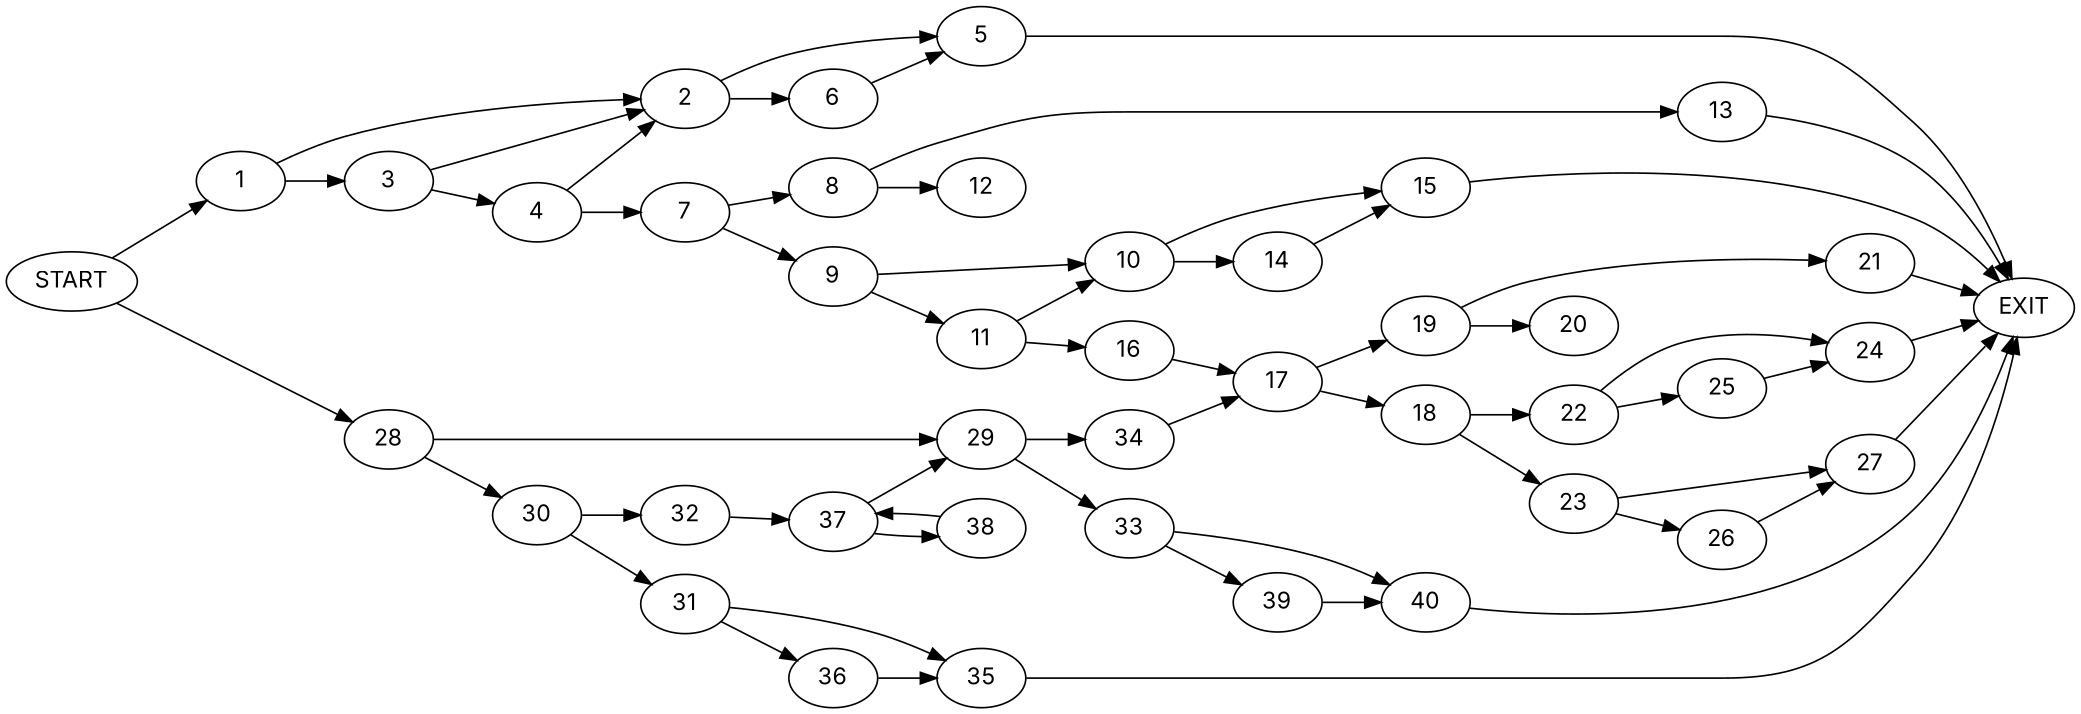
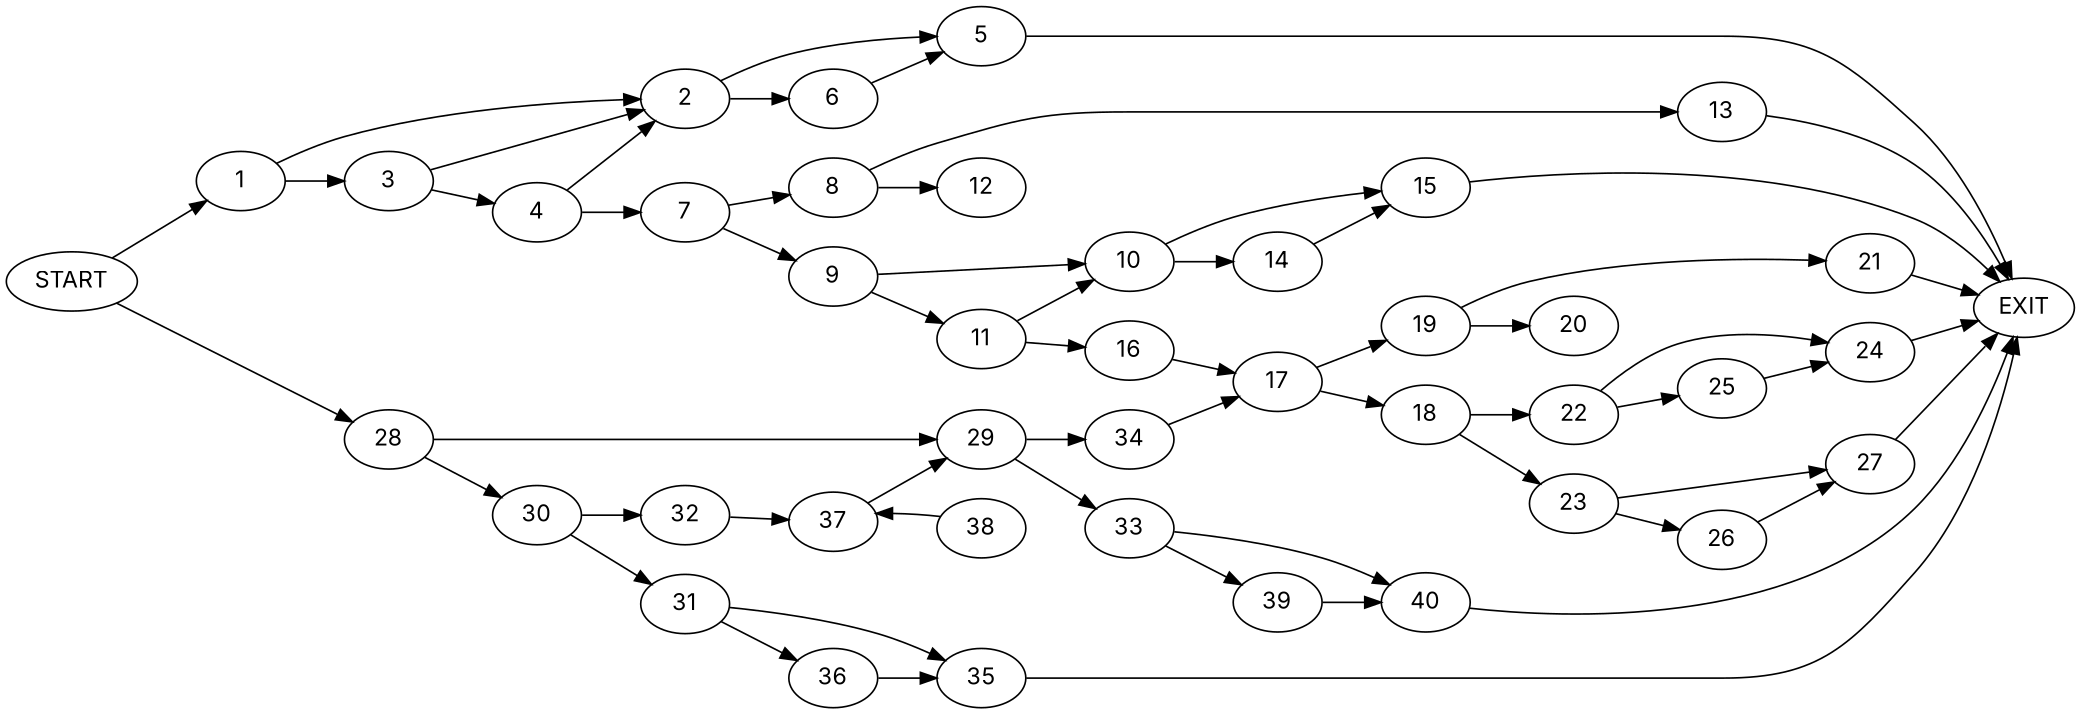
(898, 536) -> none
